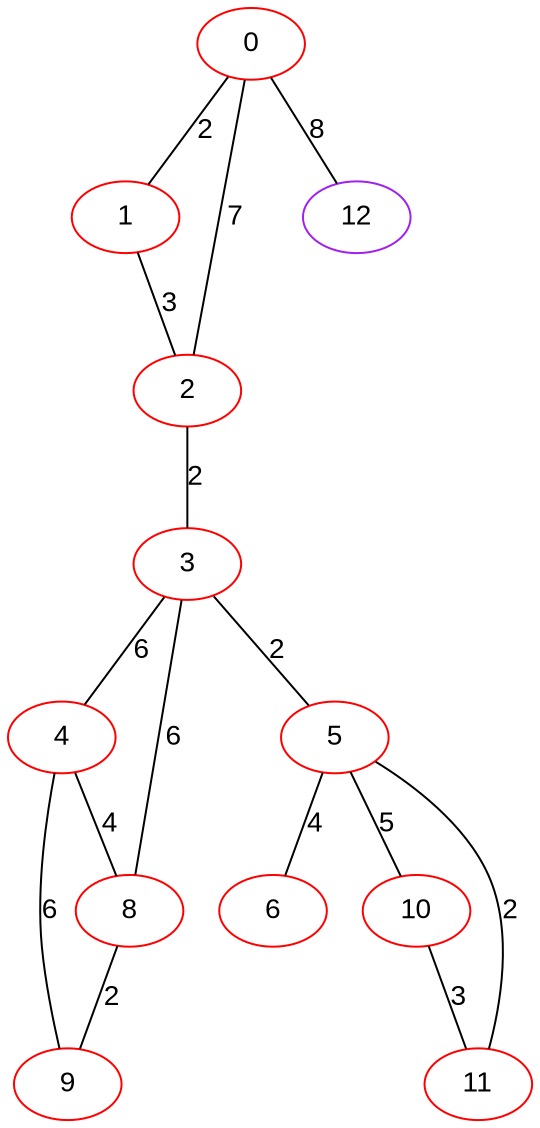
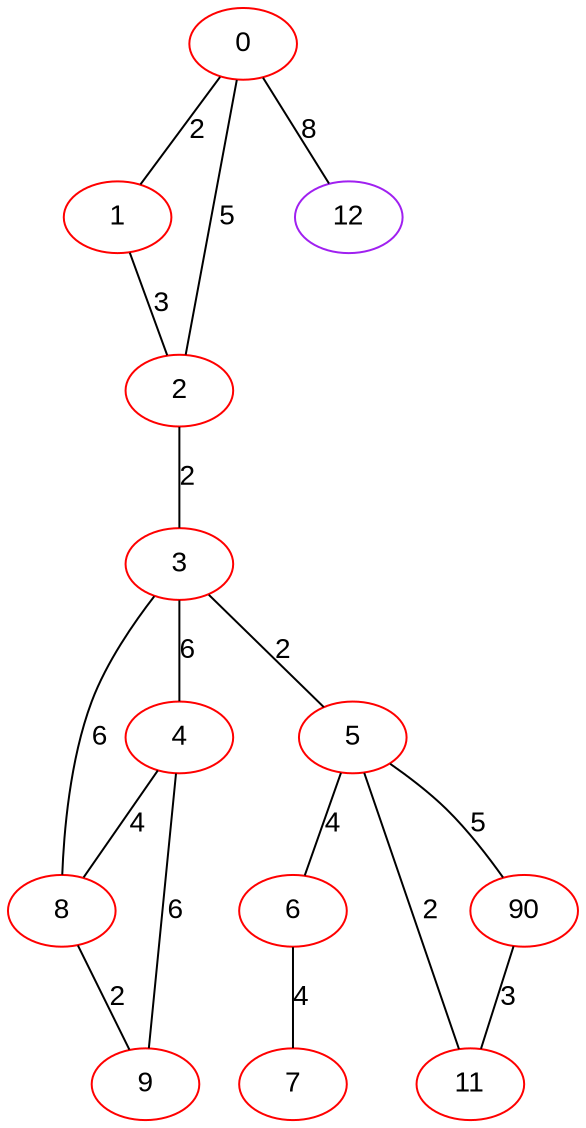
(235, 217) -> (227, 217)
(417, 911) -> (524, 911)
none -> (293, 1084)
